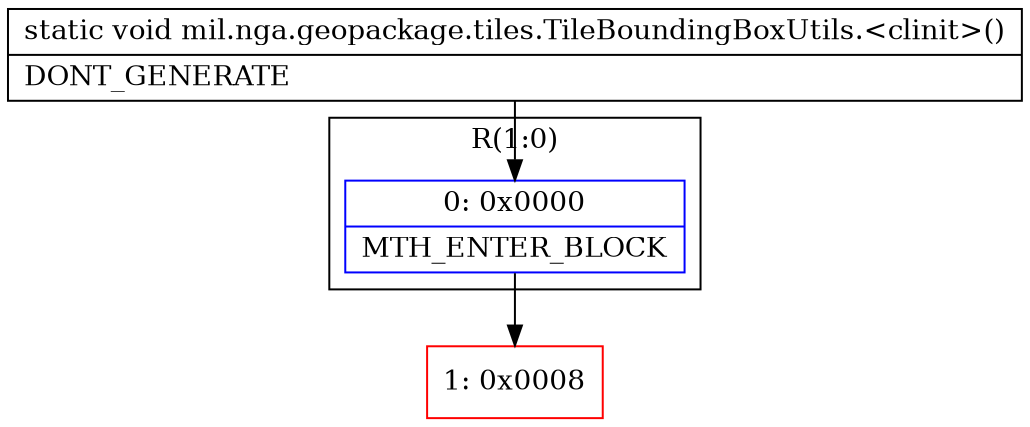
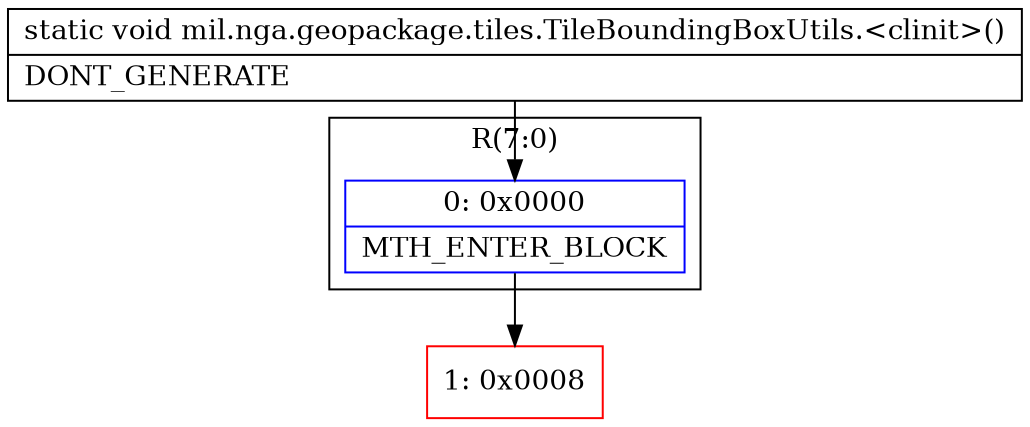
(515, 141) -> (515, 141)
